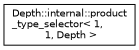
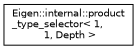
(70, 25) -> (69, 25)
